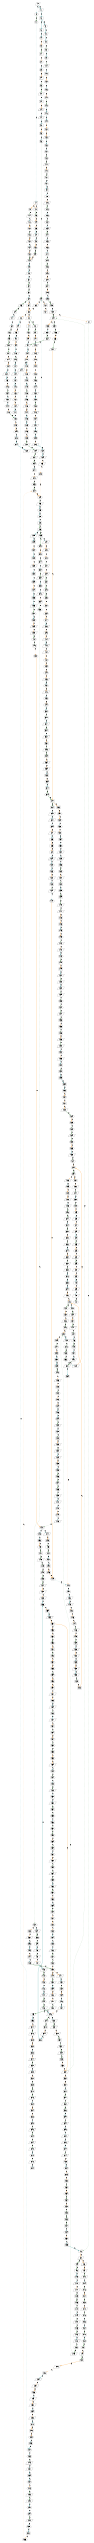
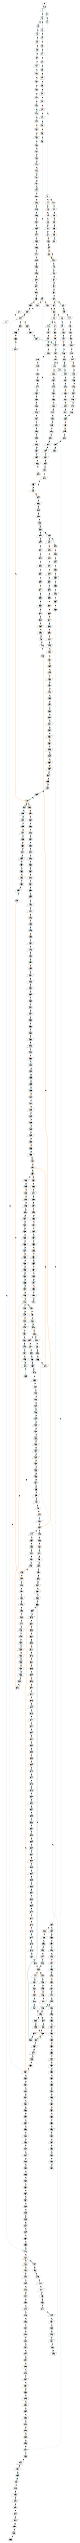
(29, 251) -> (49, 251)
